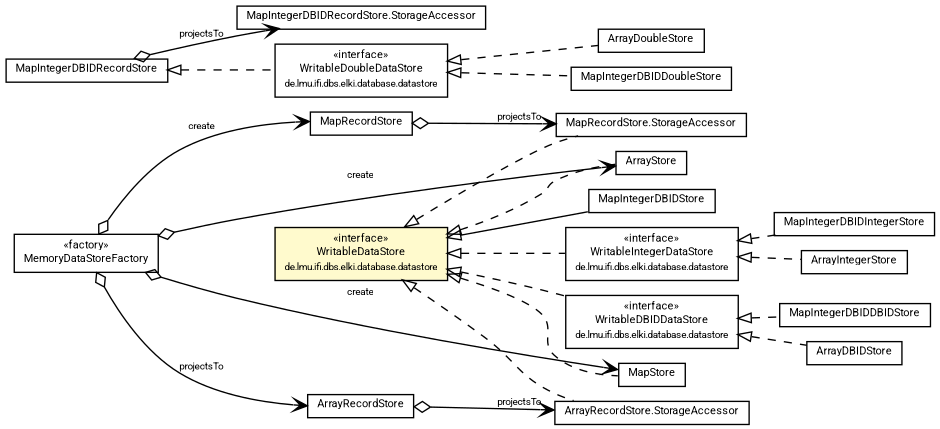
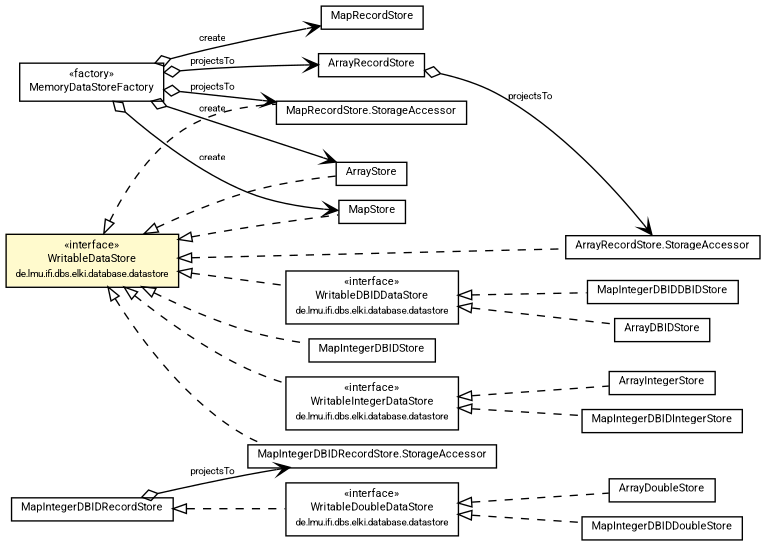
(486, 124) -> (221, 96)
(524, 223) -> (229, 325)
none -> (179, 382)
